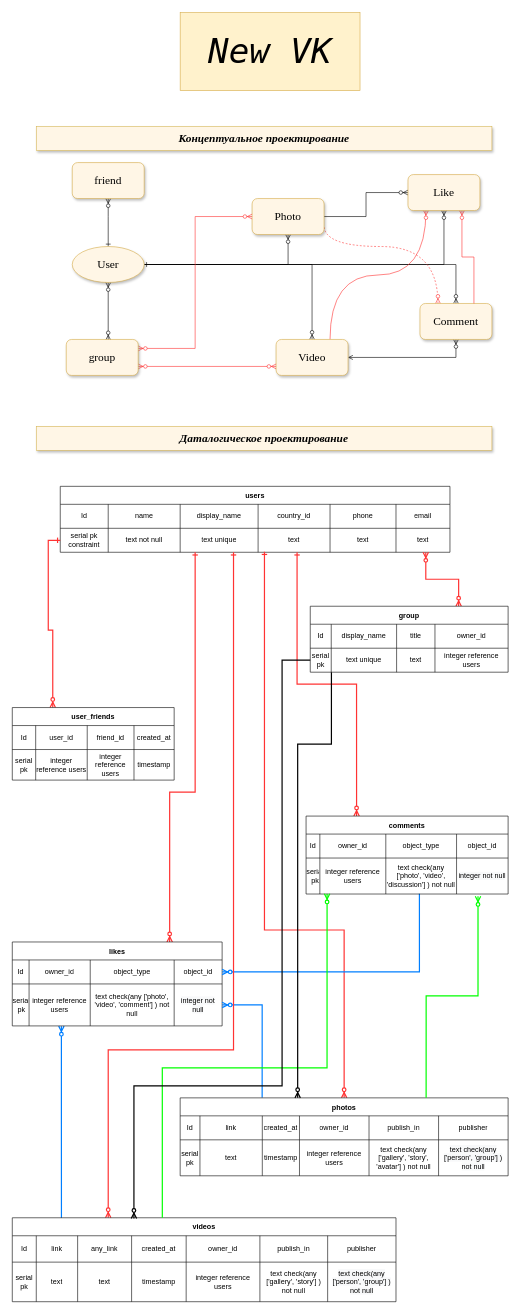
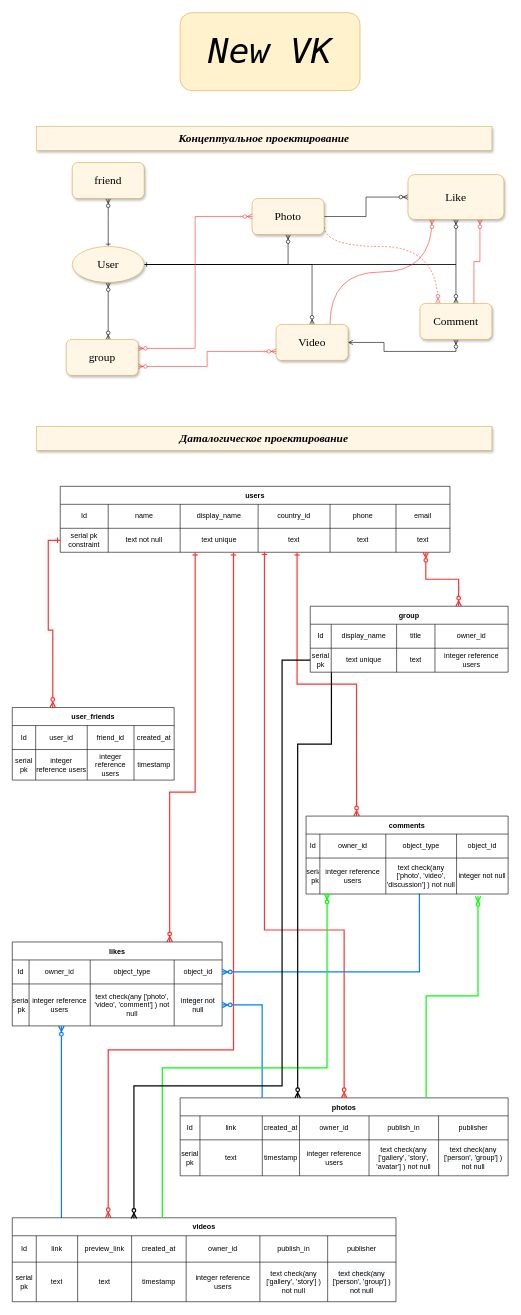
(270, 51) -> (270, 51)
(444, 192) -> (456, 197)
(312, 357) -> (312, 342)
(105, 1250) -> (105, 1250)
